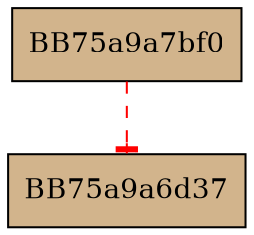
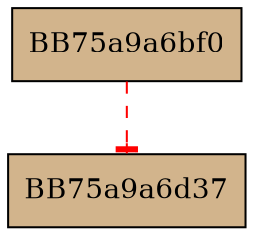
(127, 45) -> (127, 45)
